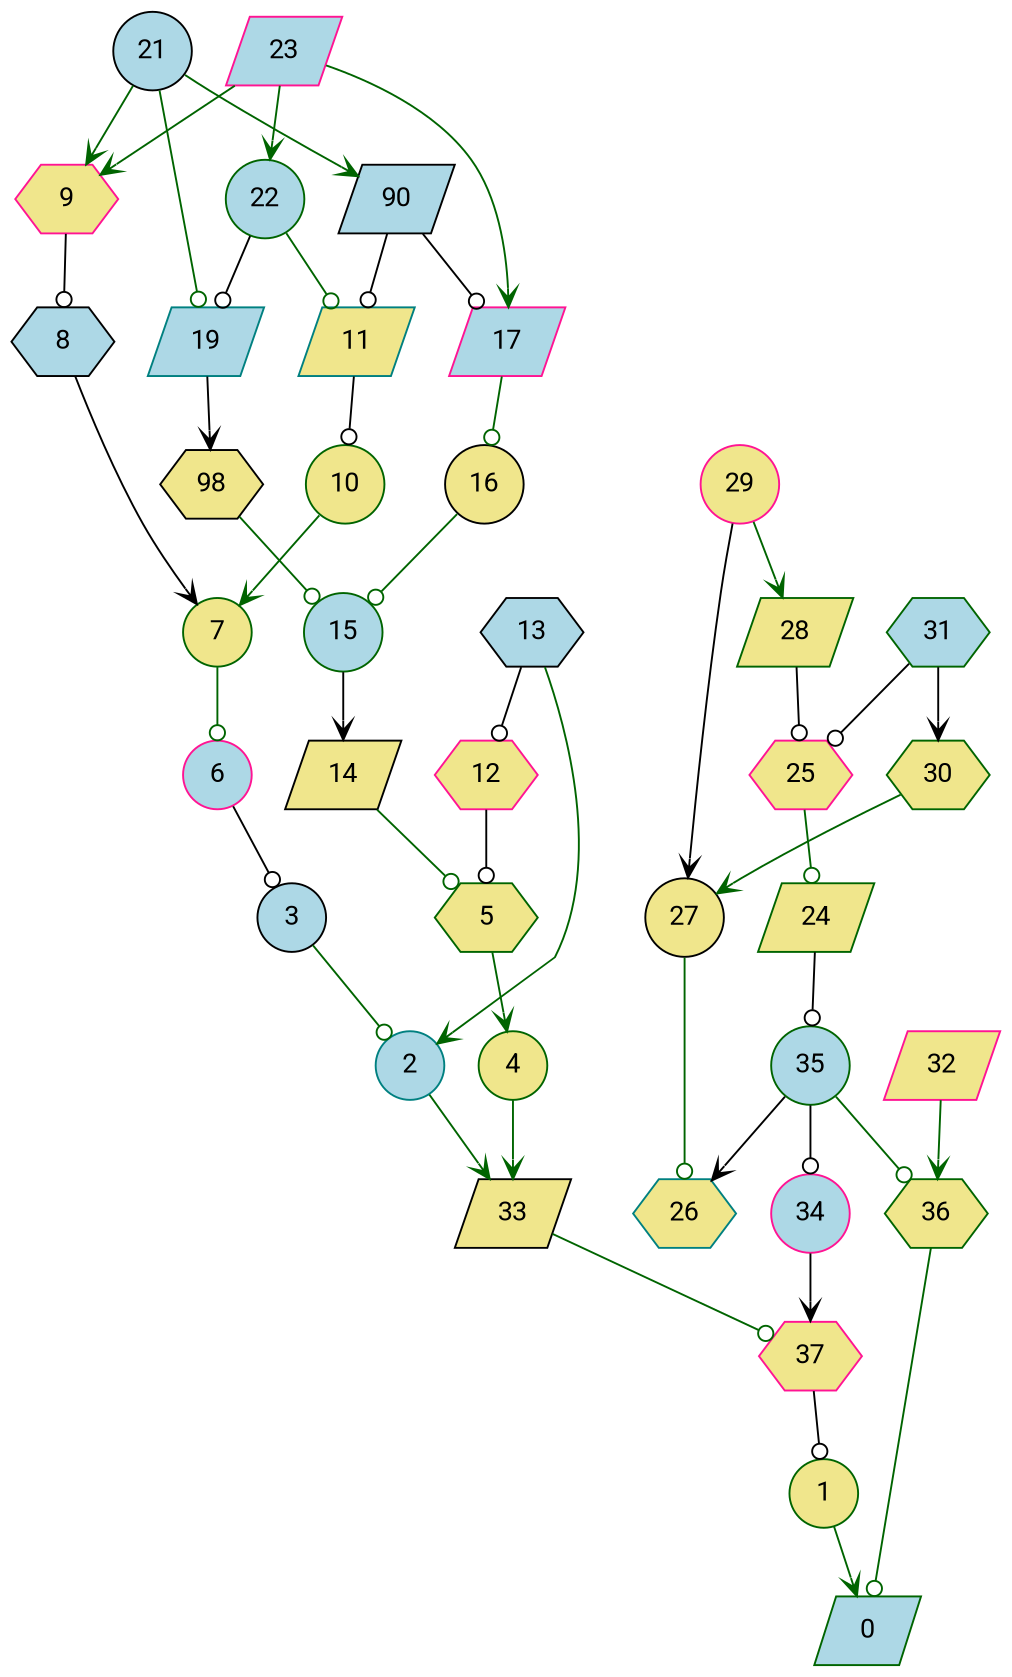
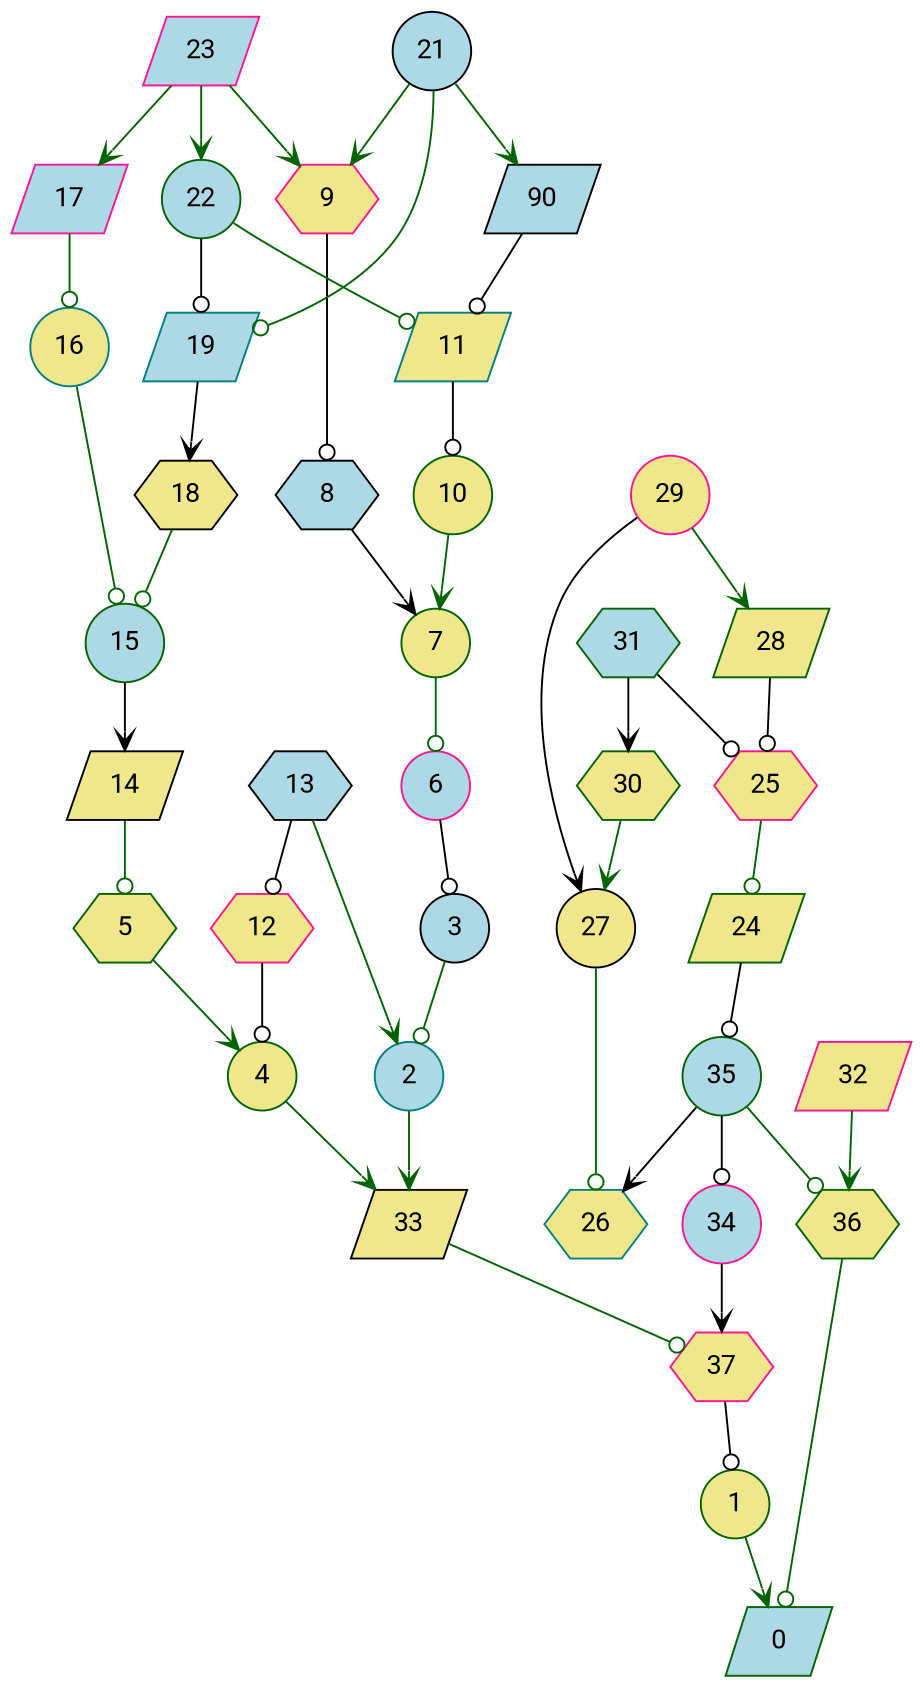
(447, 265) -> none
(212, 484) -> (186, 495)
(484, 484) -> (70, 347)
(486, 839) -> (262, 994)
